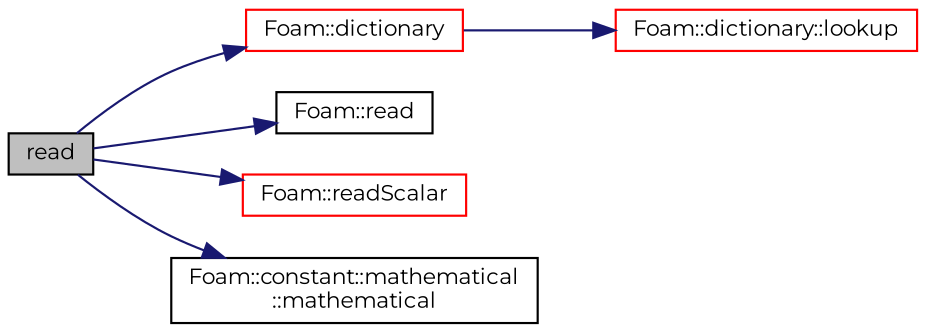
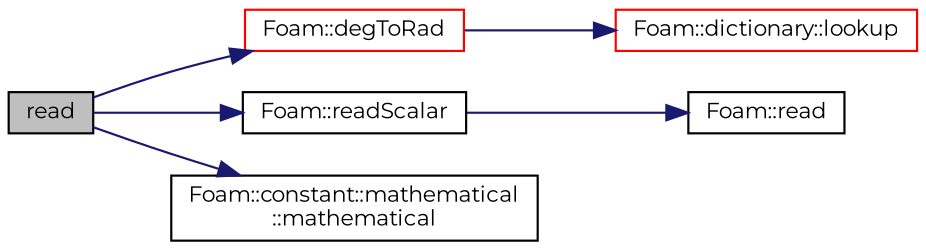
(354, 30) -> (354, 30)
(174, 137) -> (566, 113)
(354, 195) -> (354, 113)
